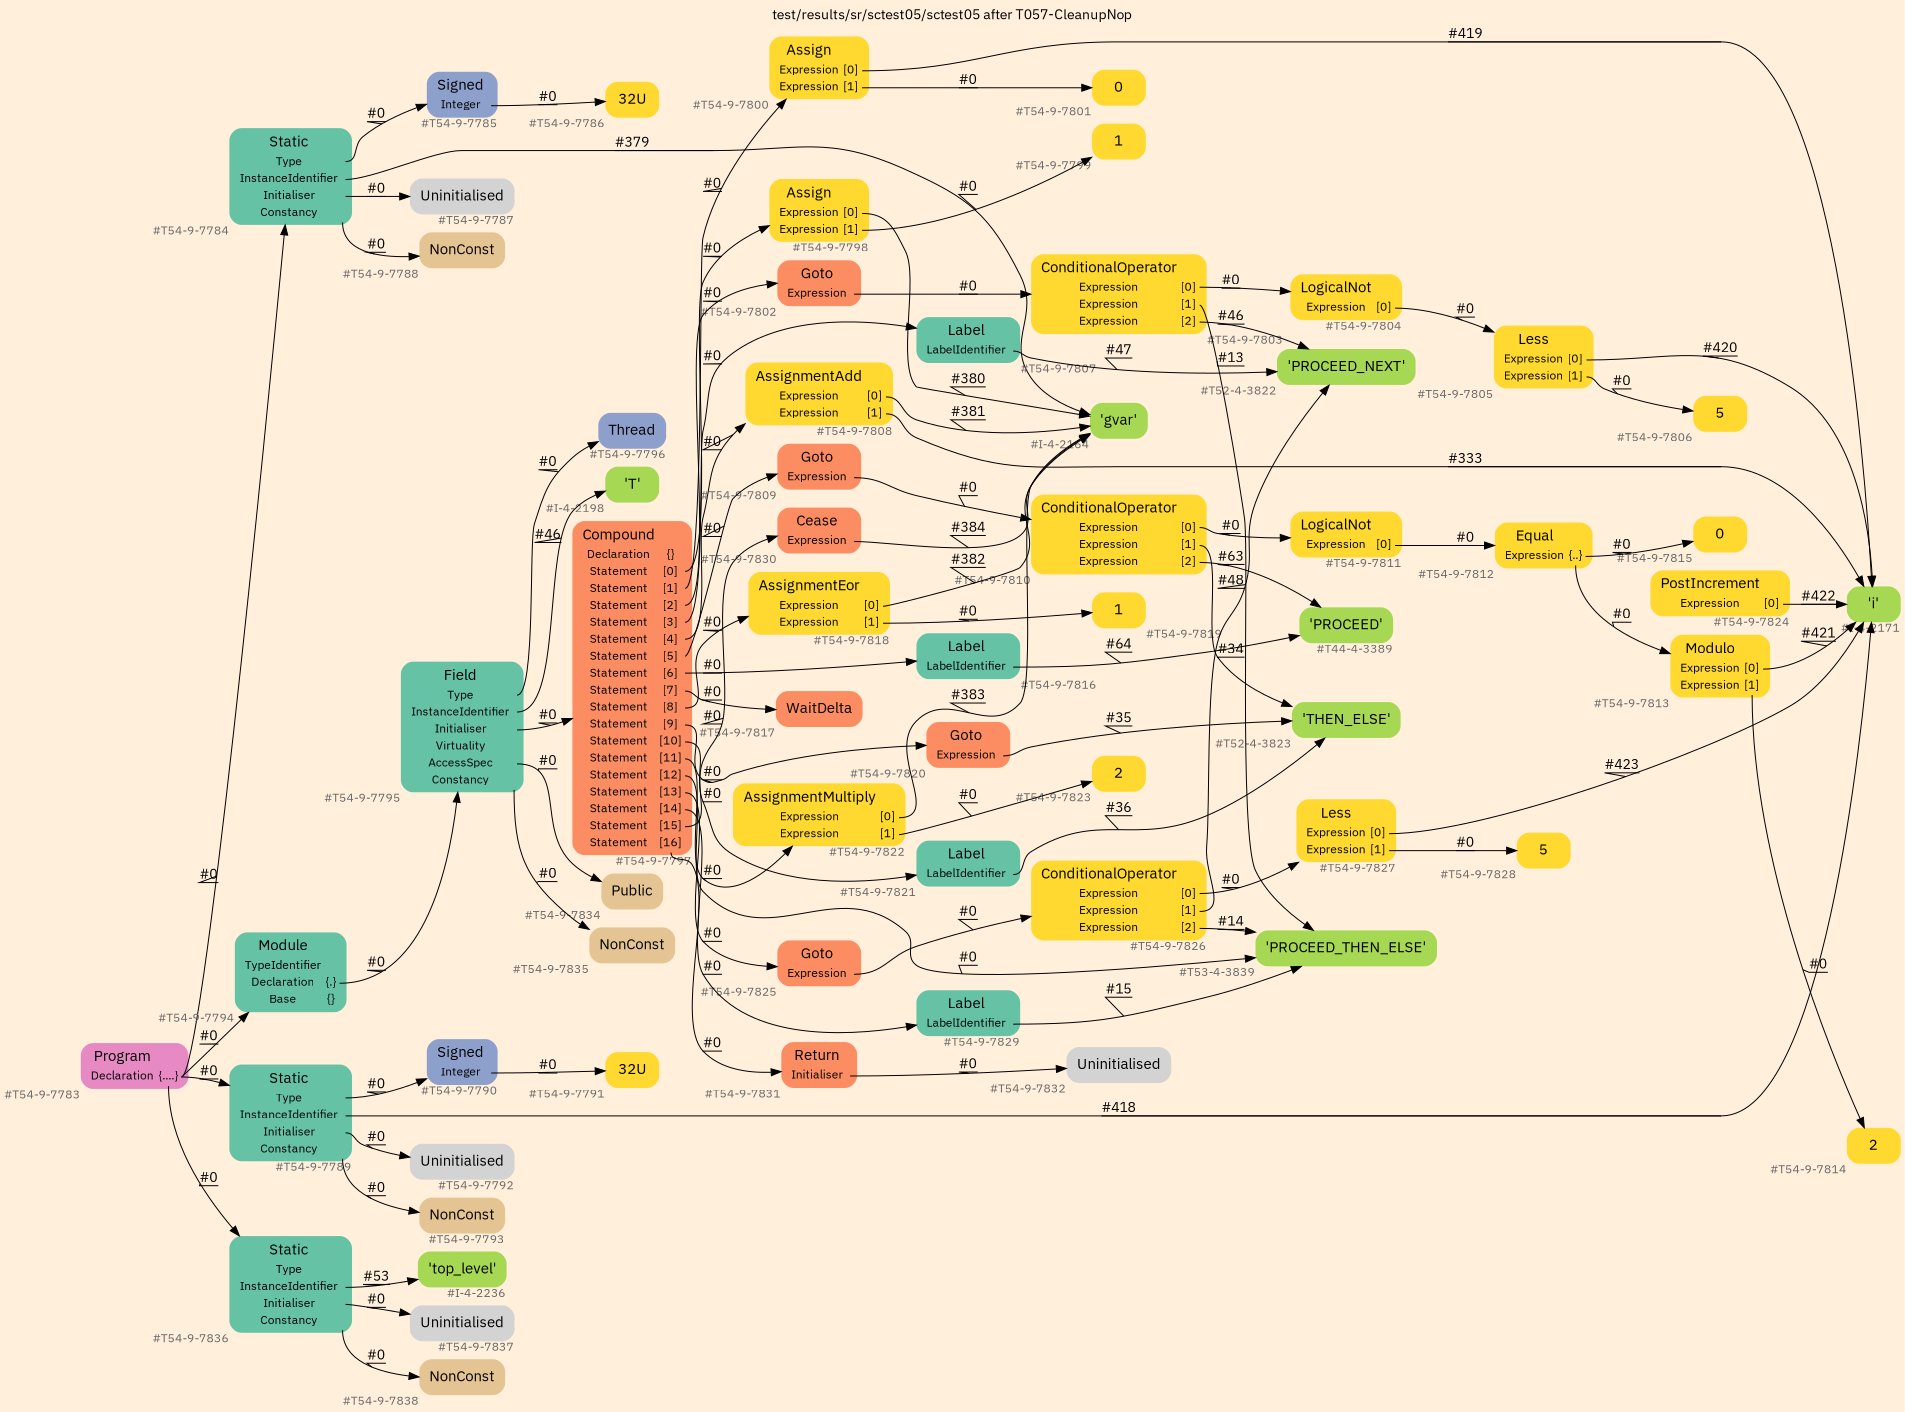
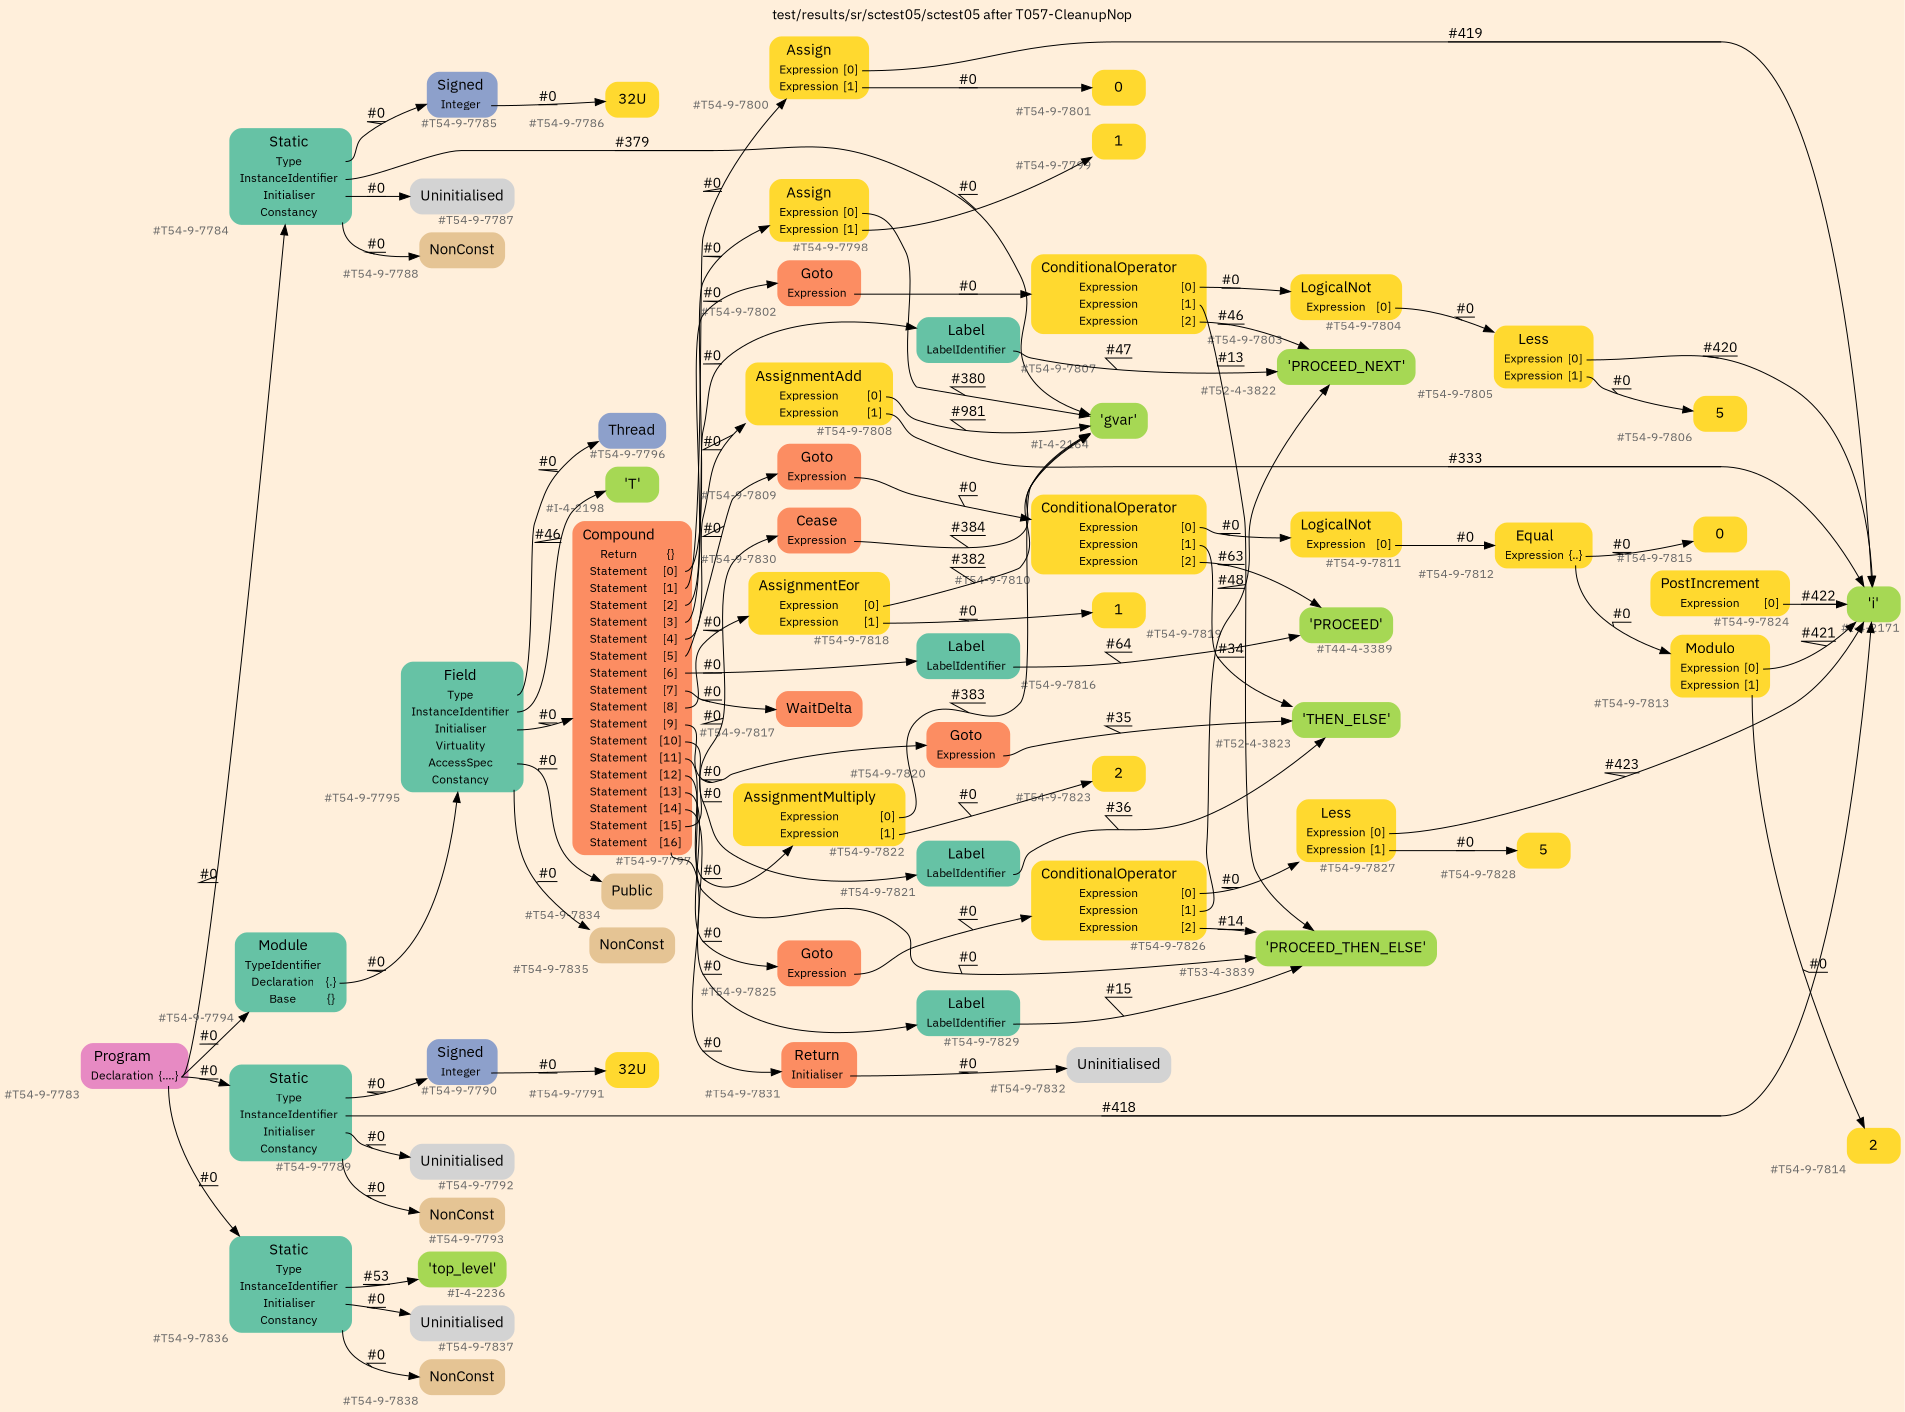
(968, 412) -> (968, 412)
(619, 554) -> (619, 554)
